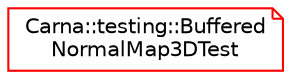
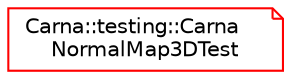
(146, 40) -> (146, 40)
